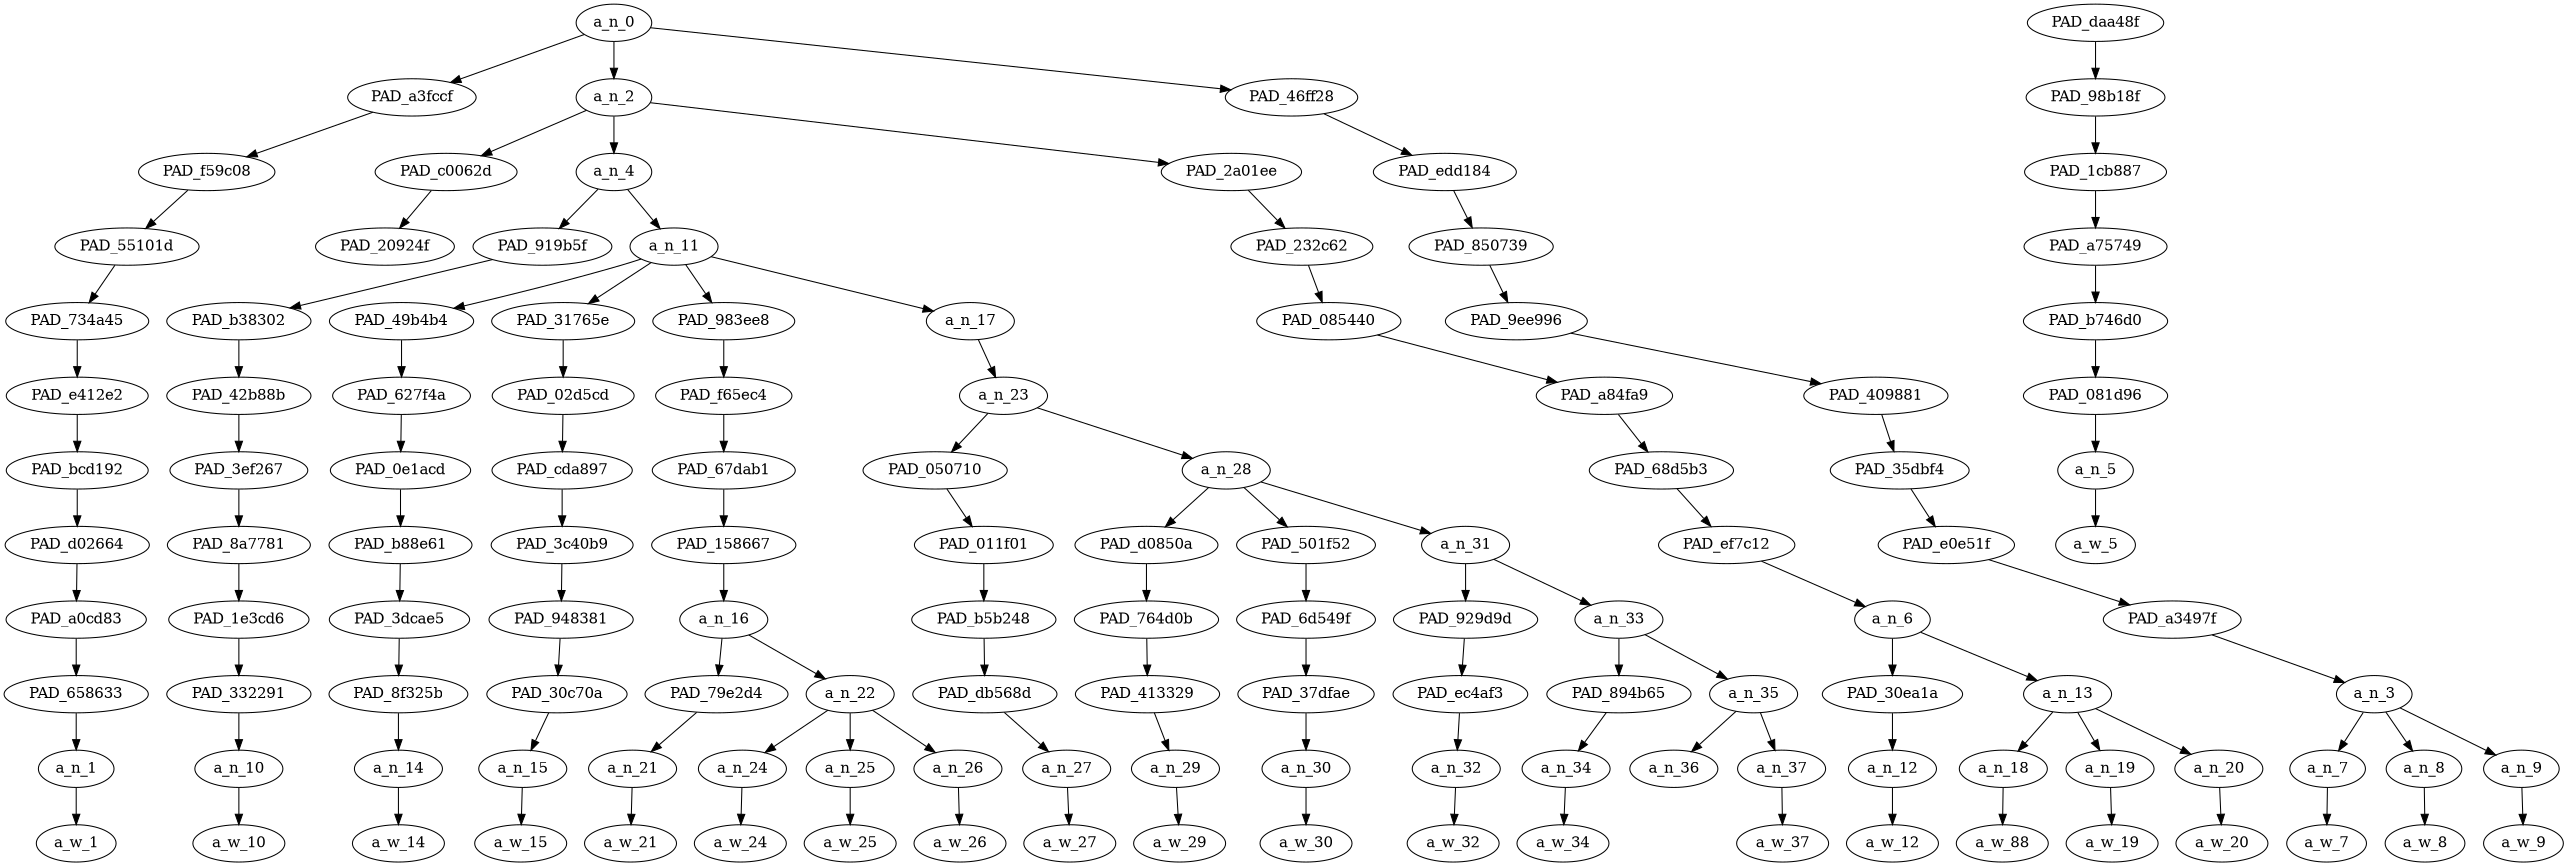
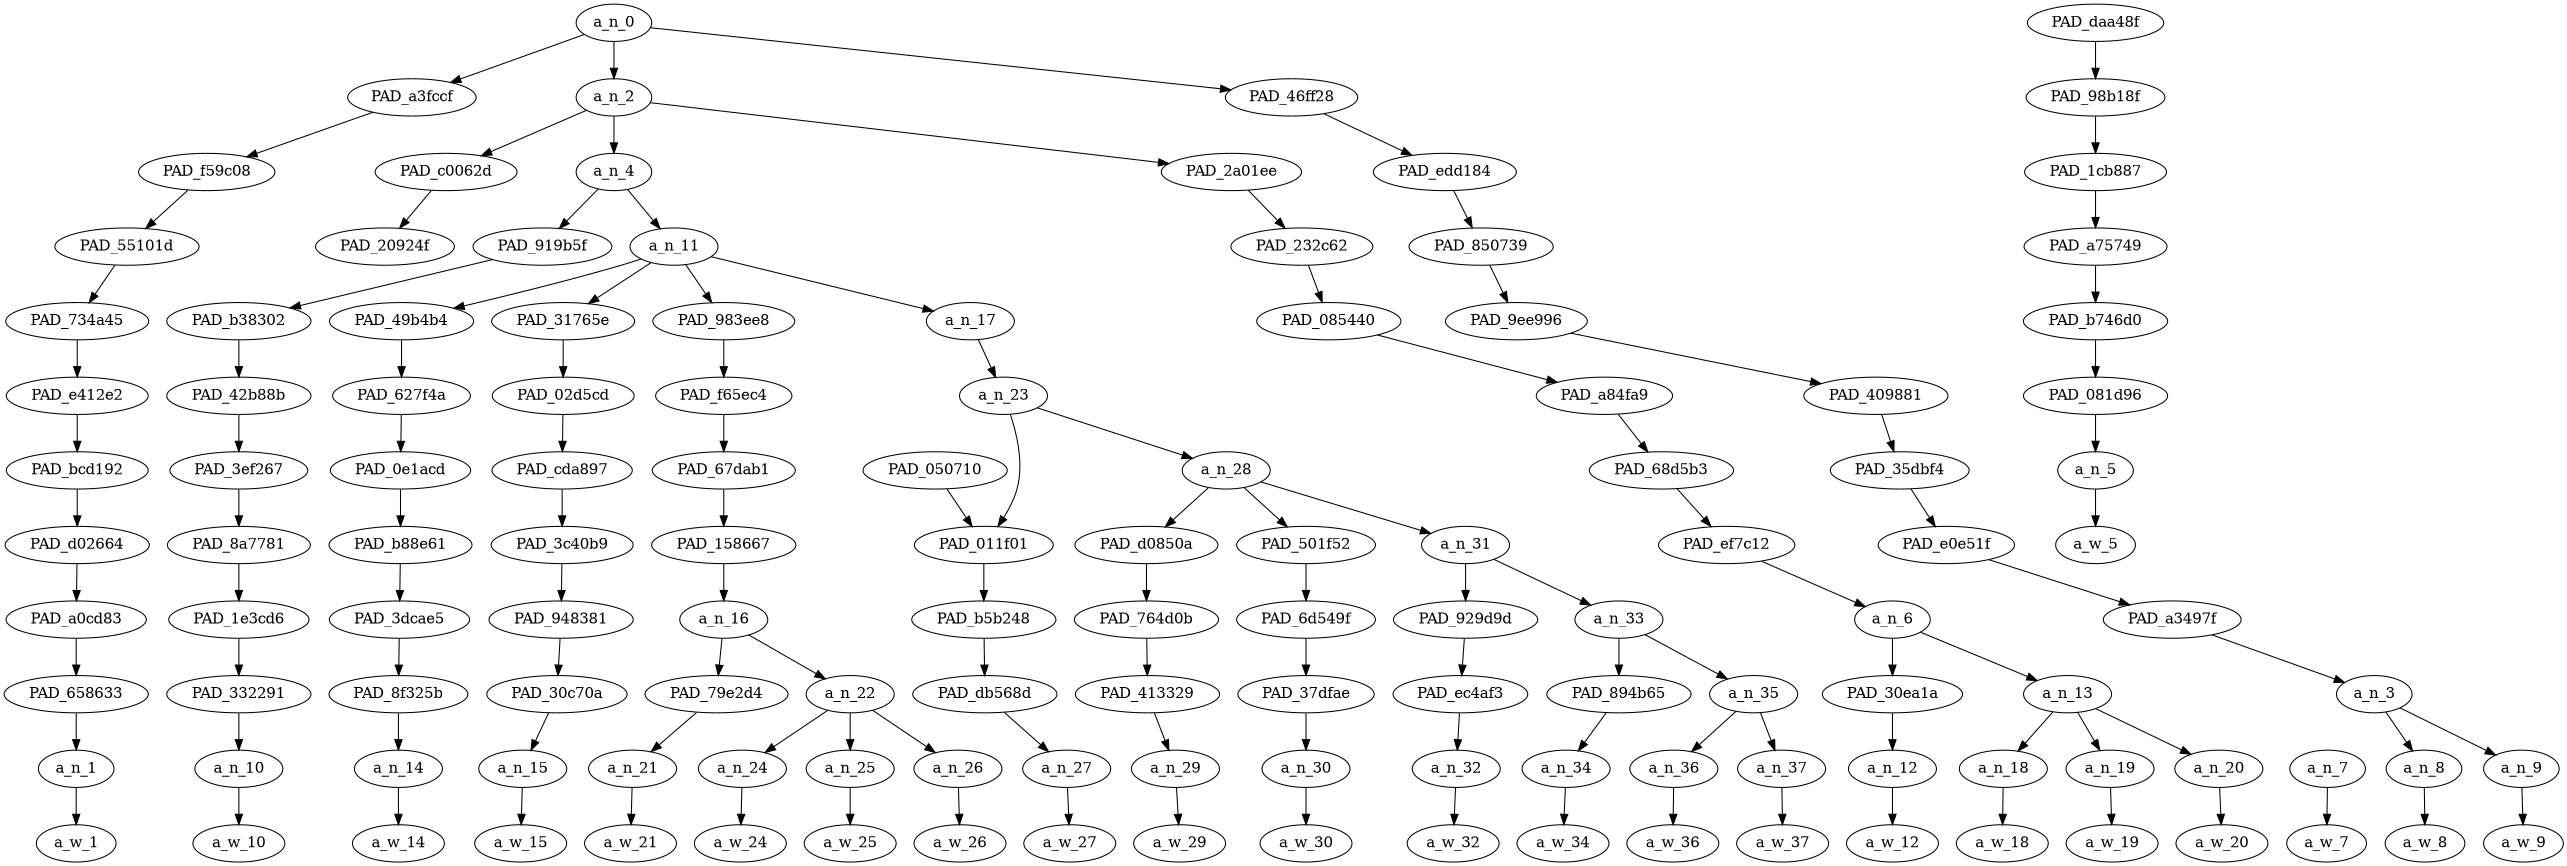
(973, 429) -> (1020, 467)
(2354, 727) -> none
none -> (1673, 843)
(2002, 843) -> (2002, 843)
